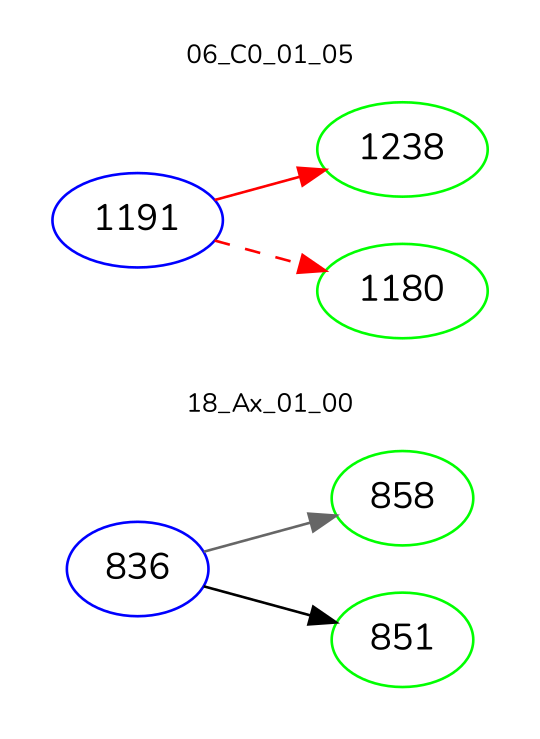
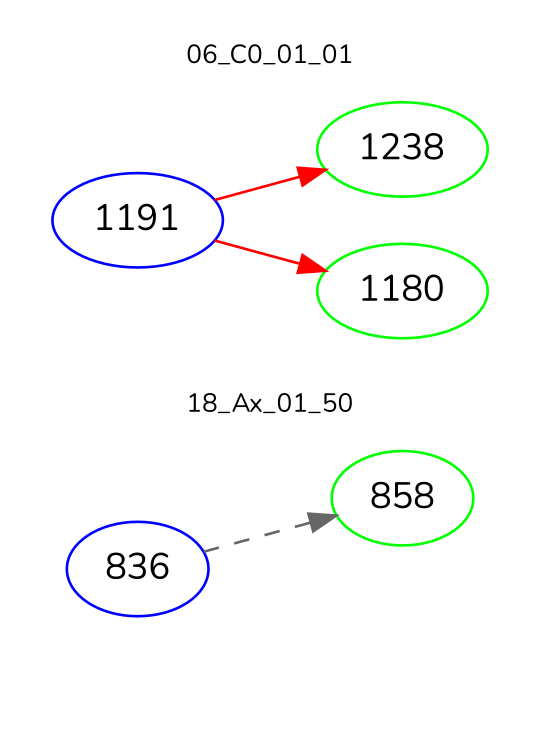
(270, 56) -> (270, 56)
(257, 252) -> (257, 252)
(270, 405) -> (270, 405)
(257, 537) -> (257, 537)
(402, 640) -> none
